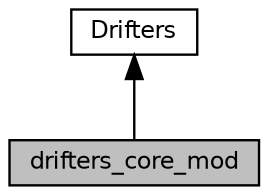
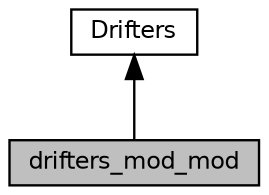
(134, 163) -> (134, 163)
